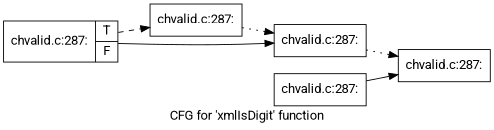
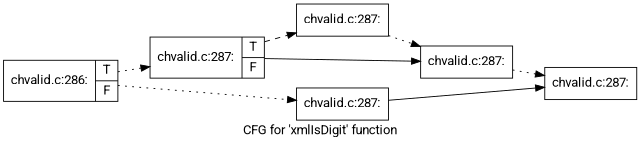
none -> (61, 81)
